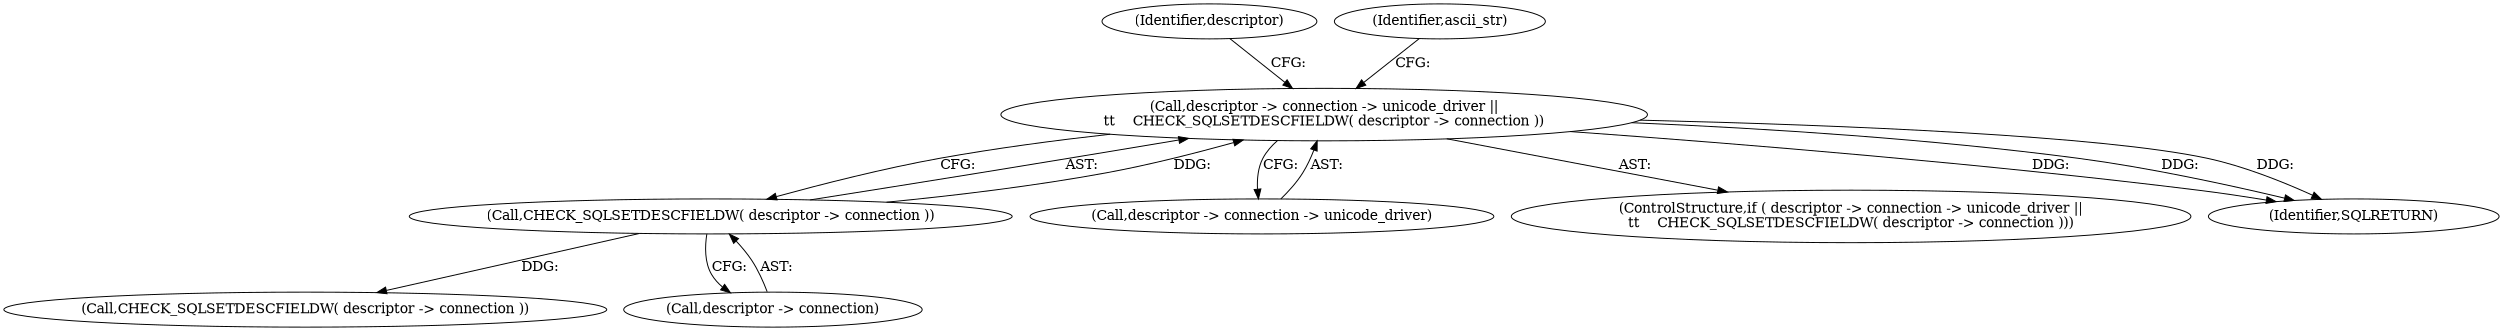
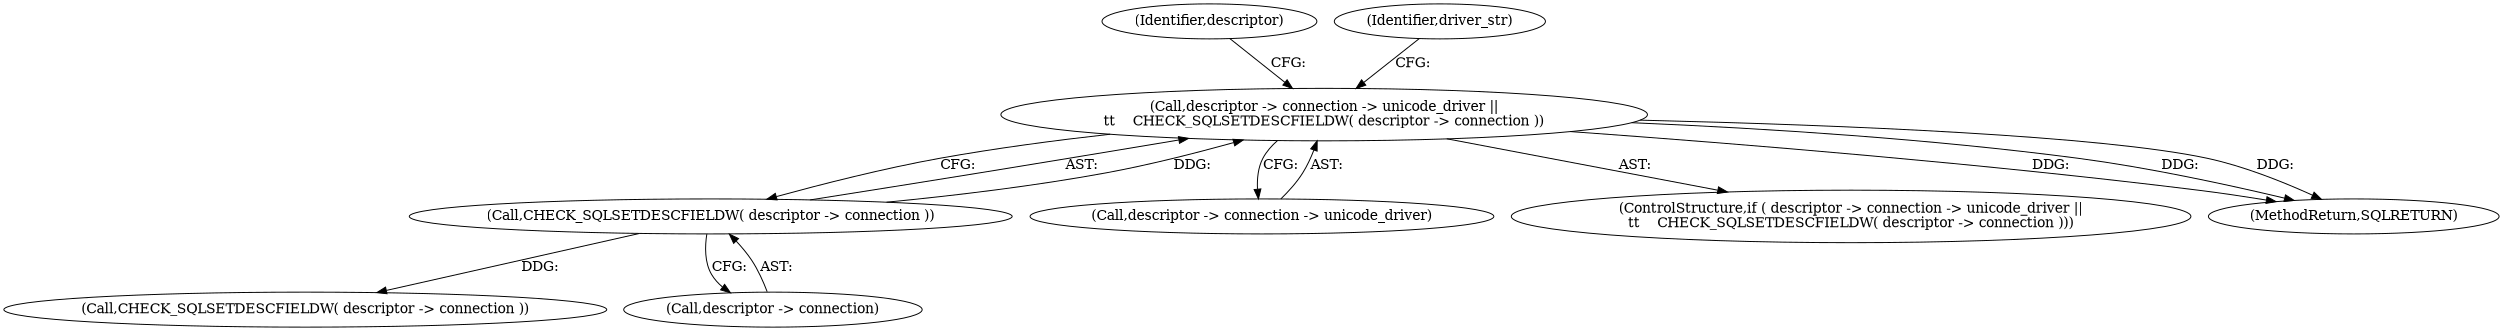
(1440, 21) -> (1440, 21)
(2354, 216) -> (2354, 216)
